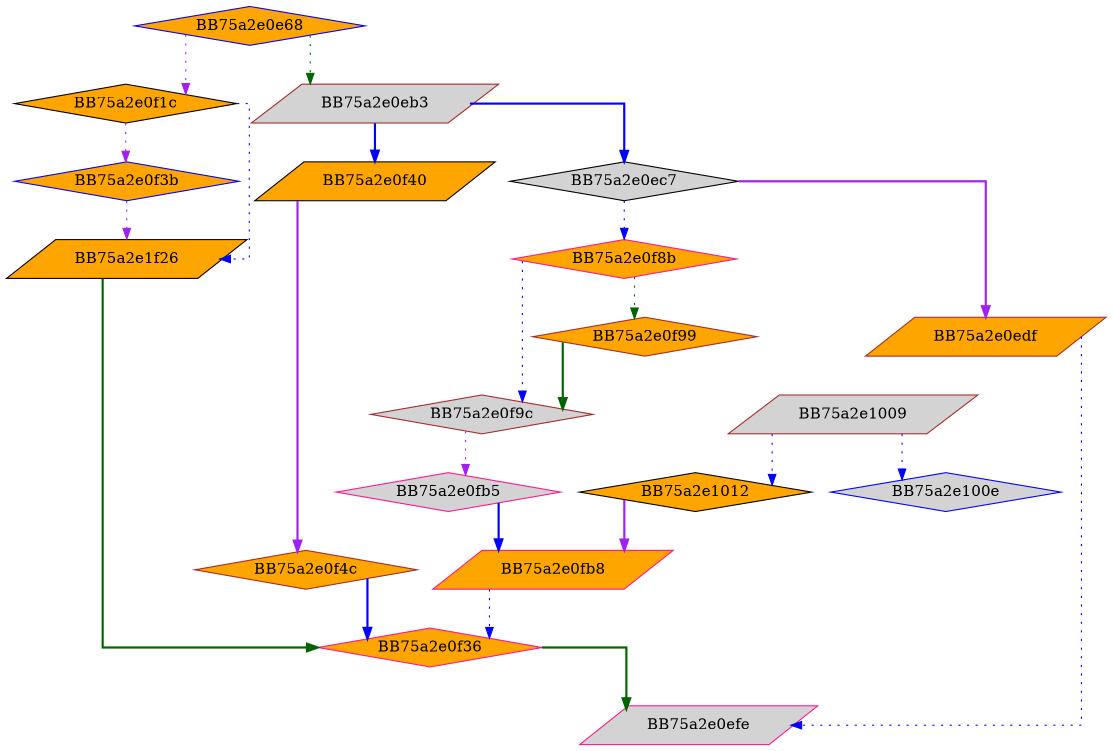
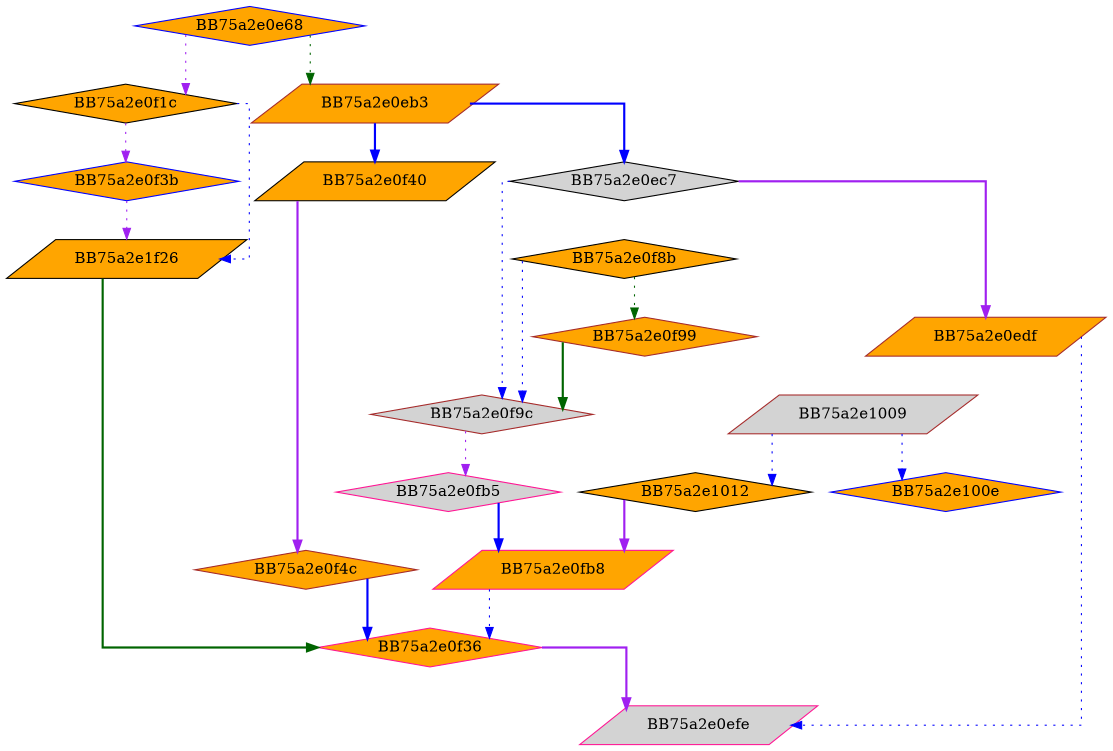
(375, 104) -> (375, 104)
(624, 215) -> (502, 281)
(624, 259) -> (624, 259)
(946, 492) -> (946, 492)
(610, 648) -> (610, 648)
